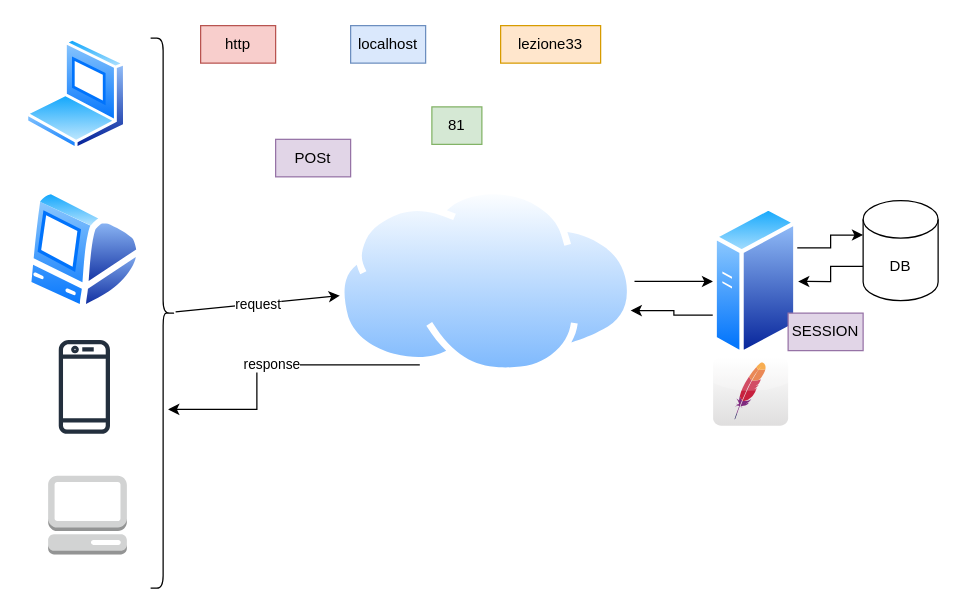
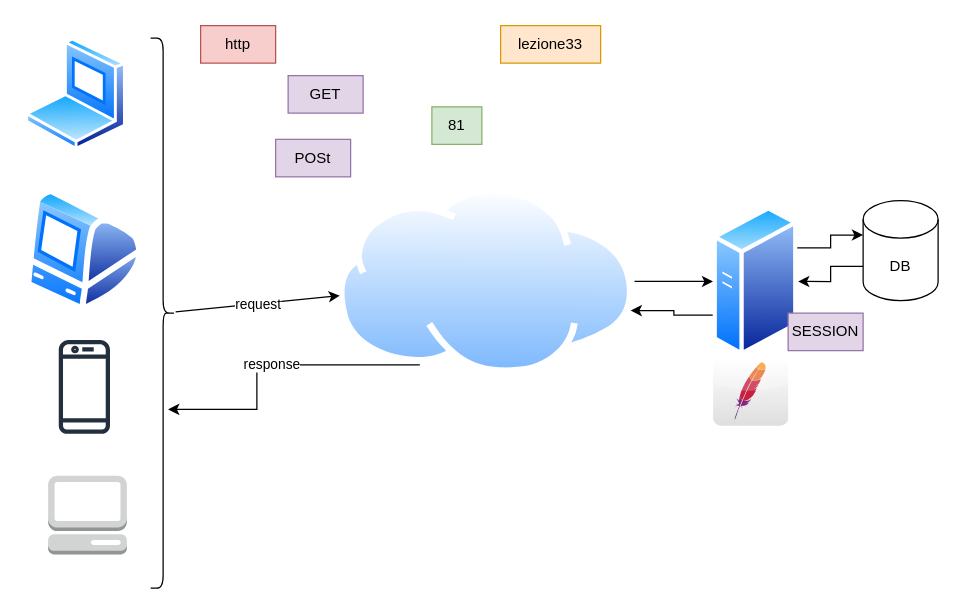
(388, 44) -> none
none -> (326, 94)
